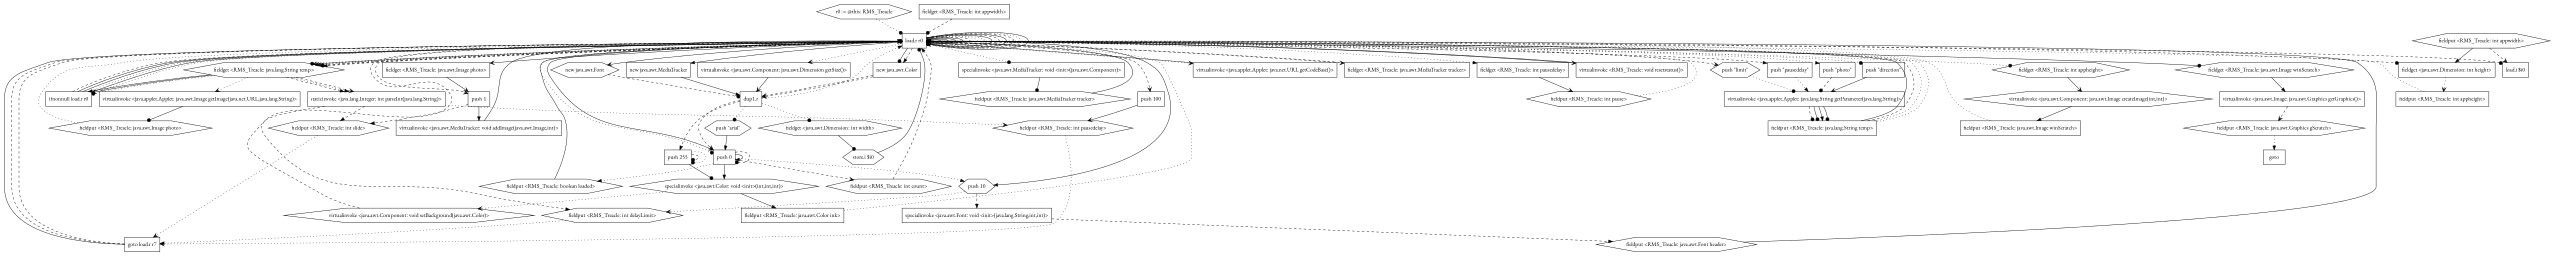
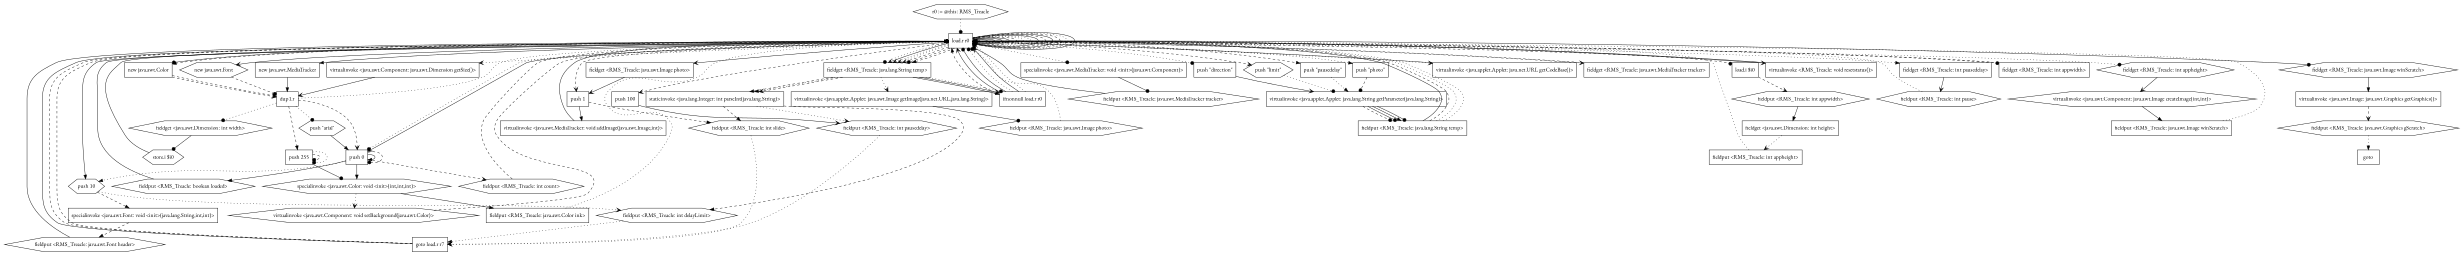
(1661, 45) -> (1484, 47)
(2497, 54) -> (1771, 83)
(264, 70) -> (877, 70)
(658, 174) -> (289, 172)
